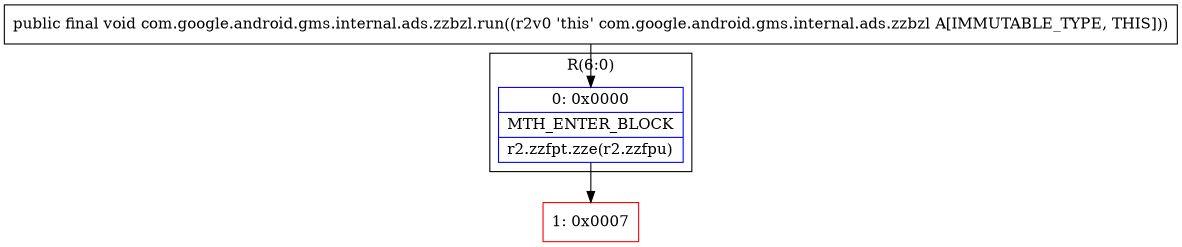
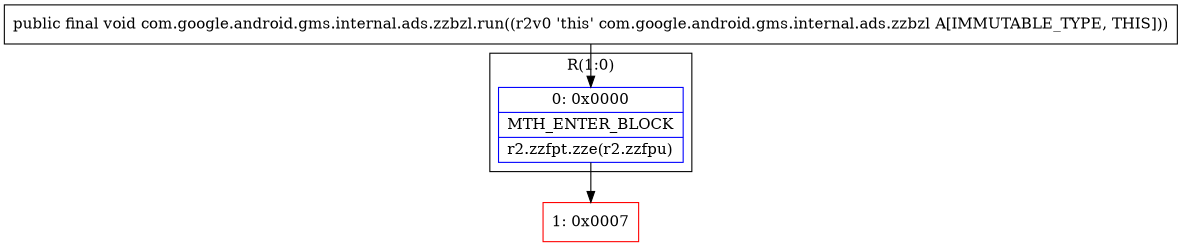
(591, 66) -> (591, 66)
